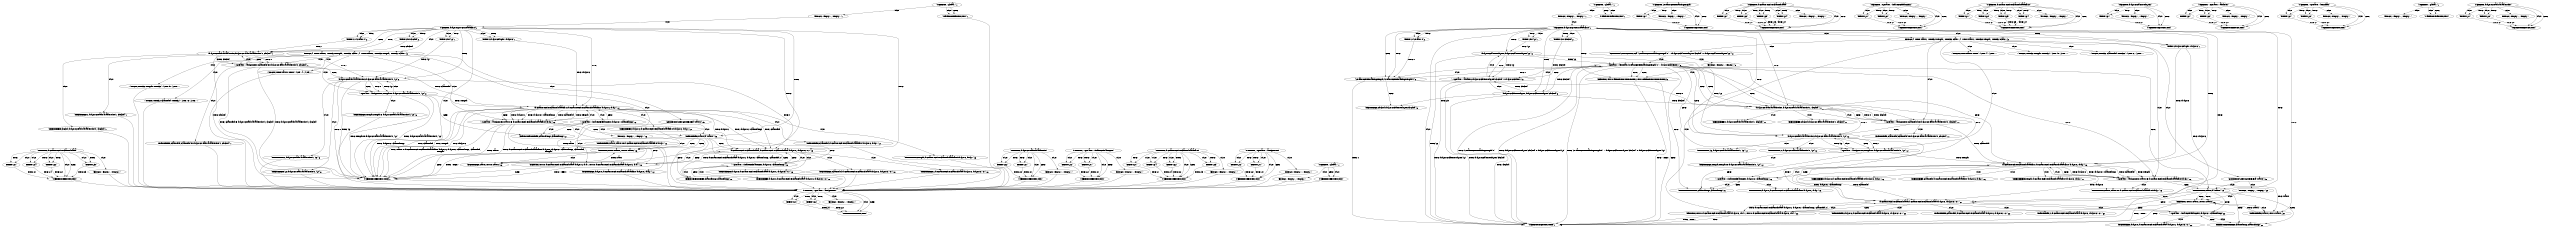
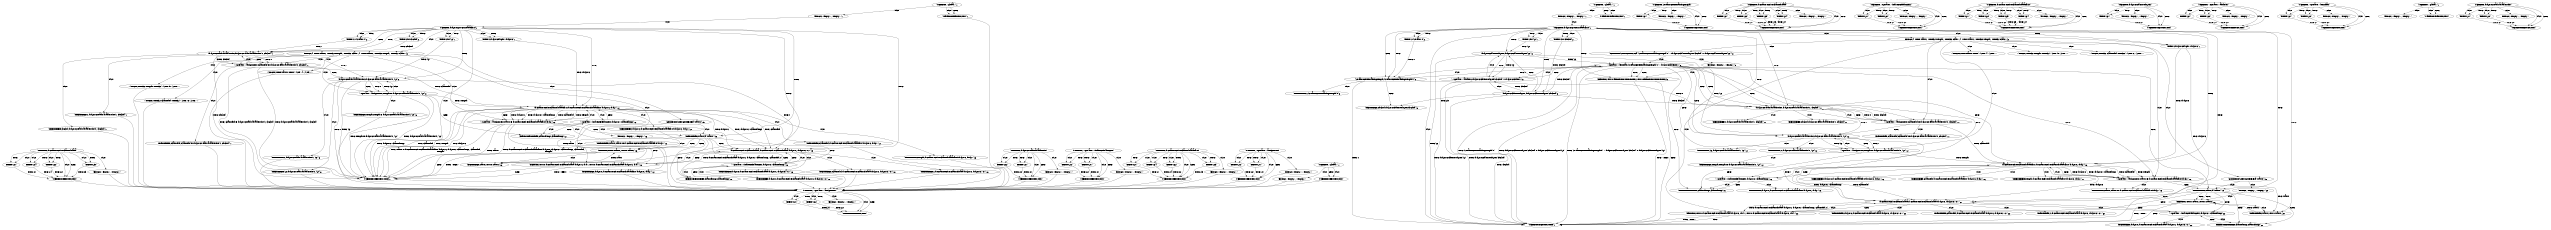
none -> (1528, 74)
none -> (1317, 94)
